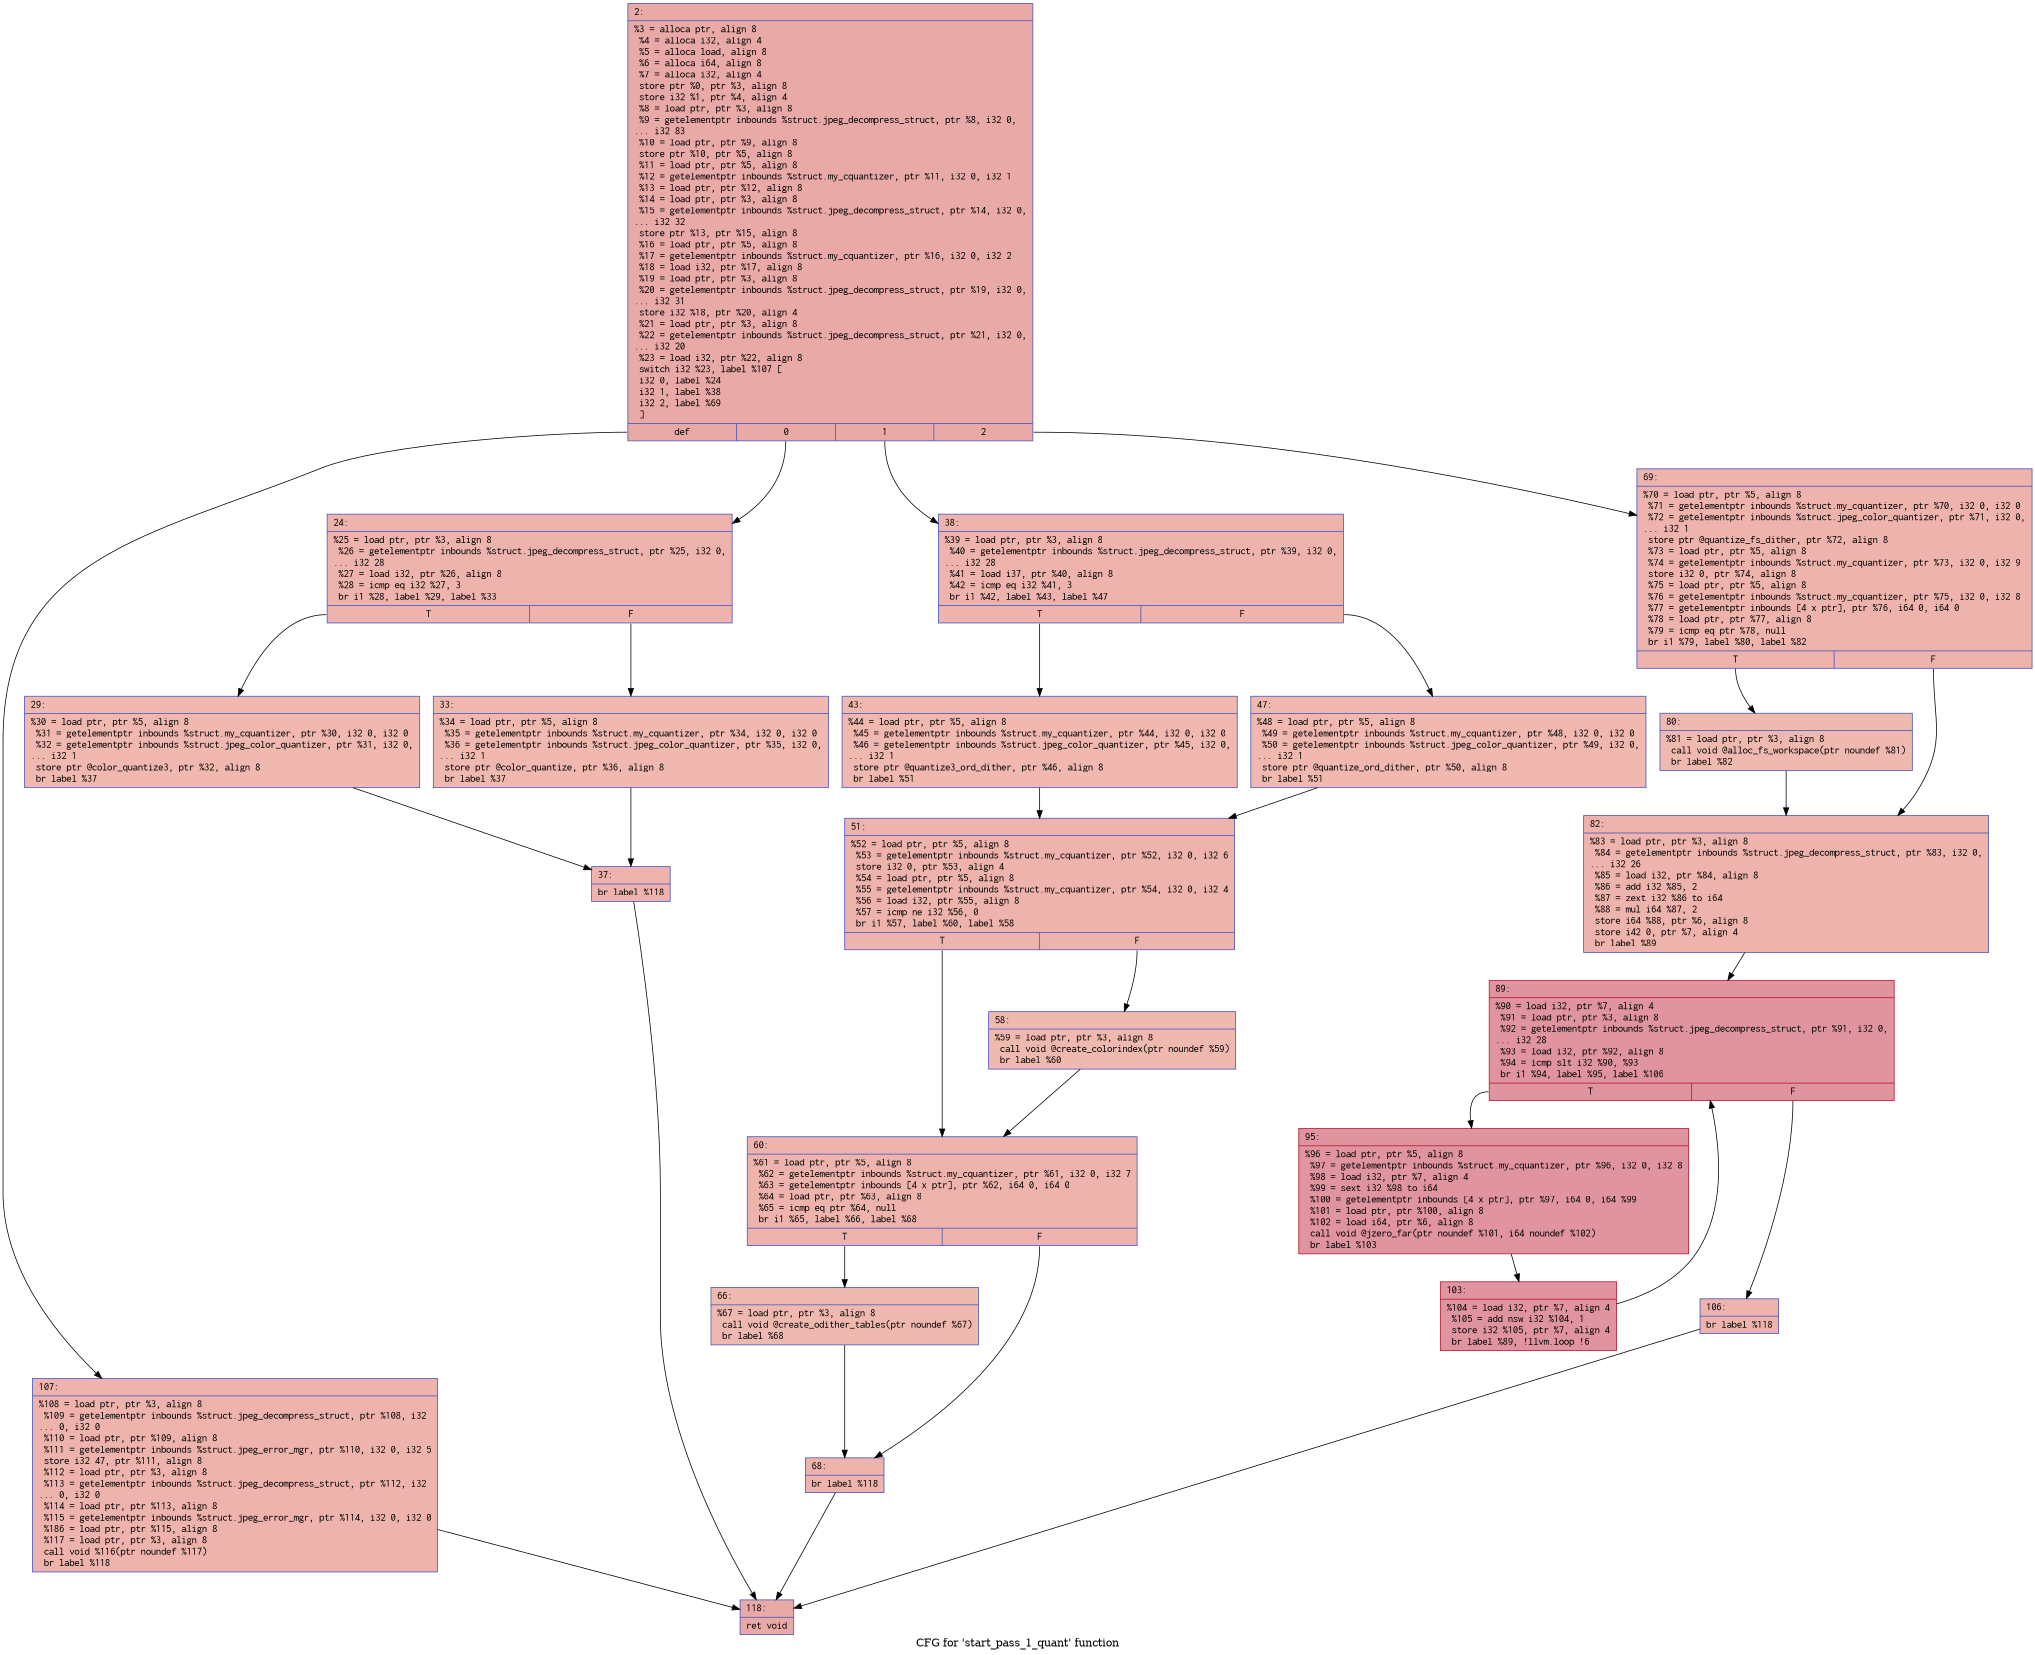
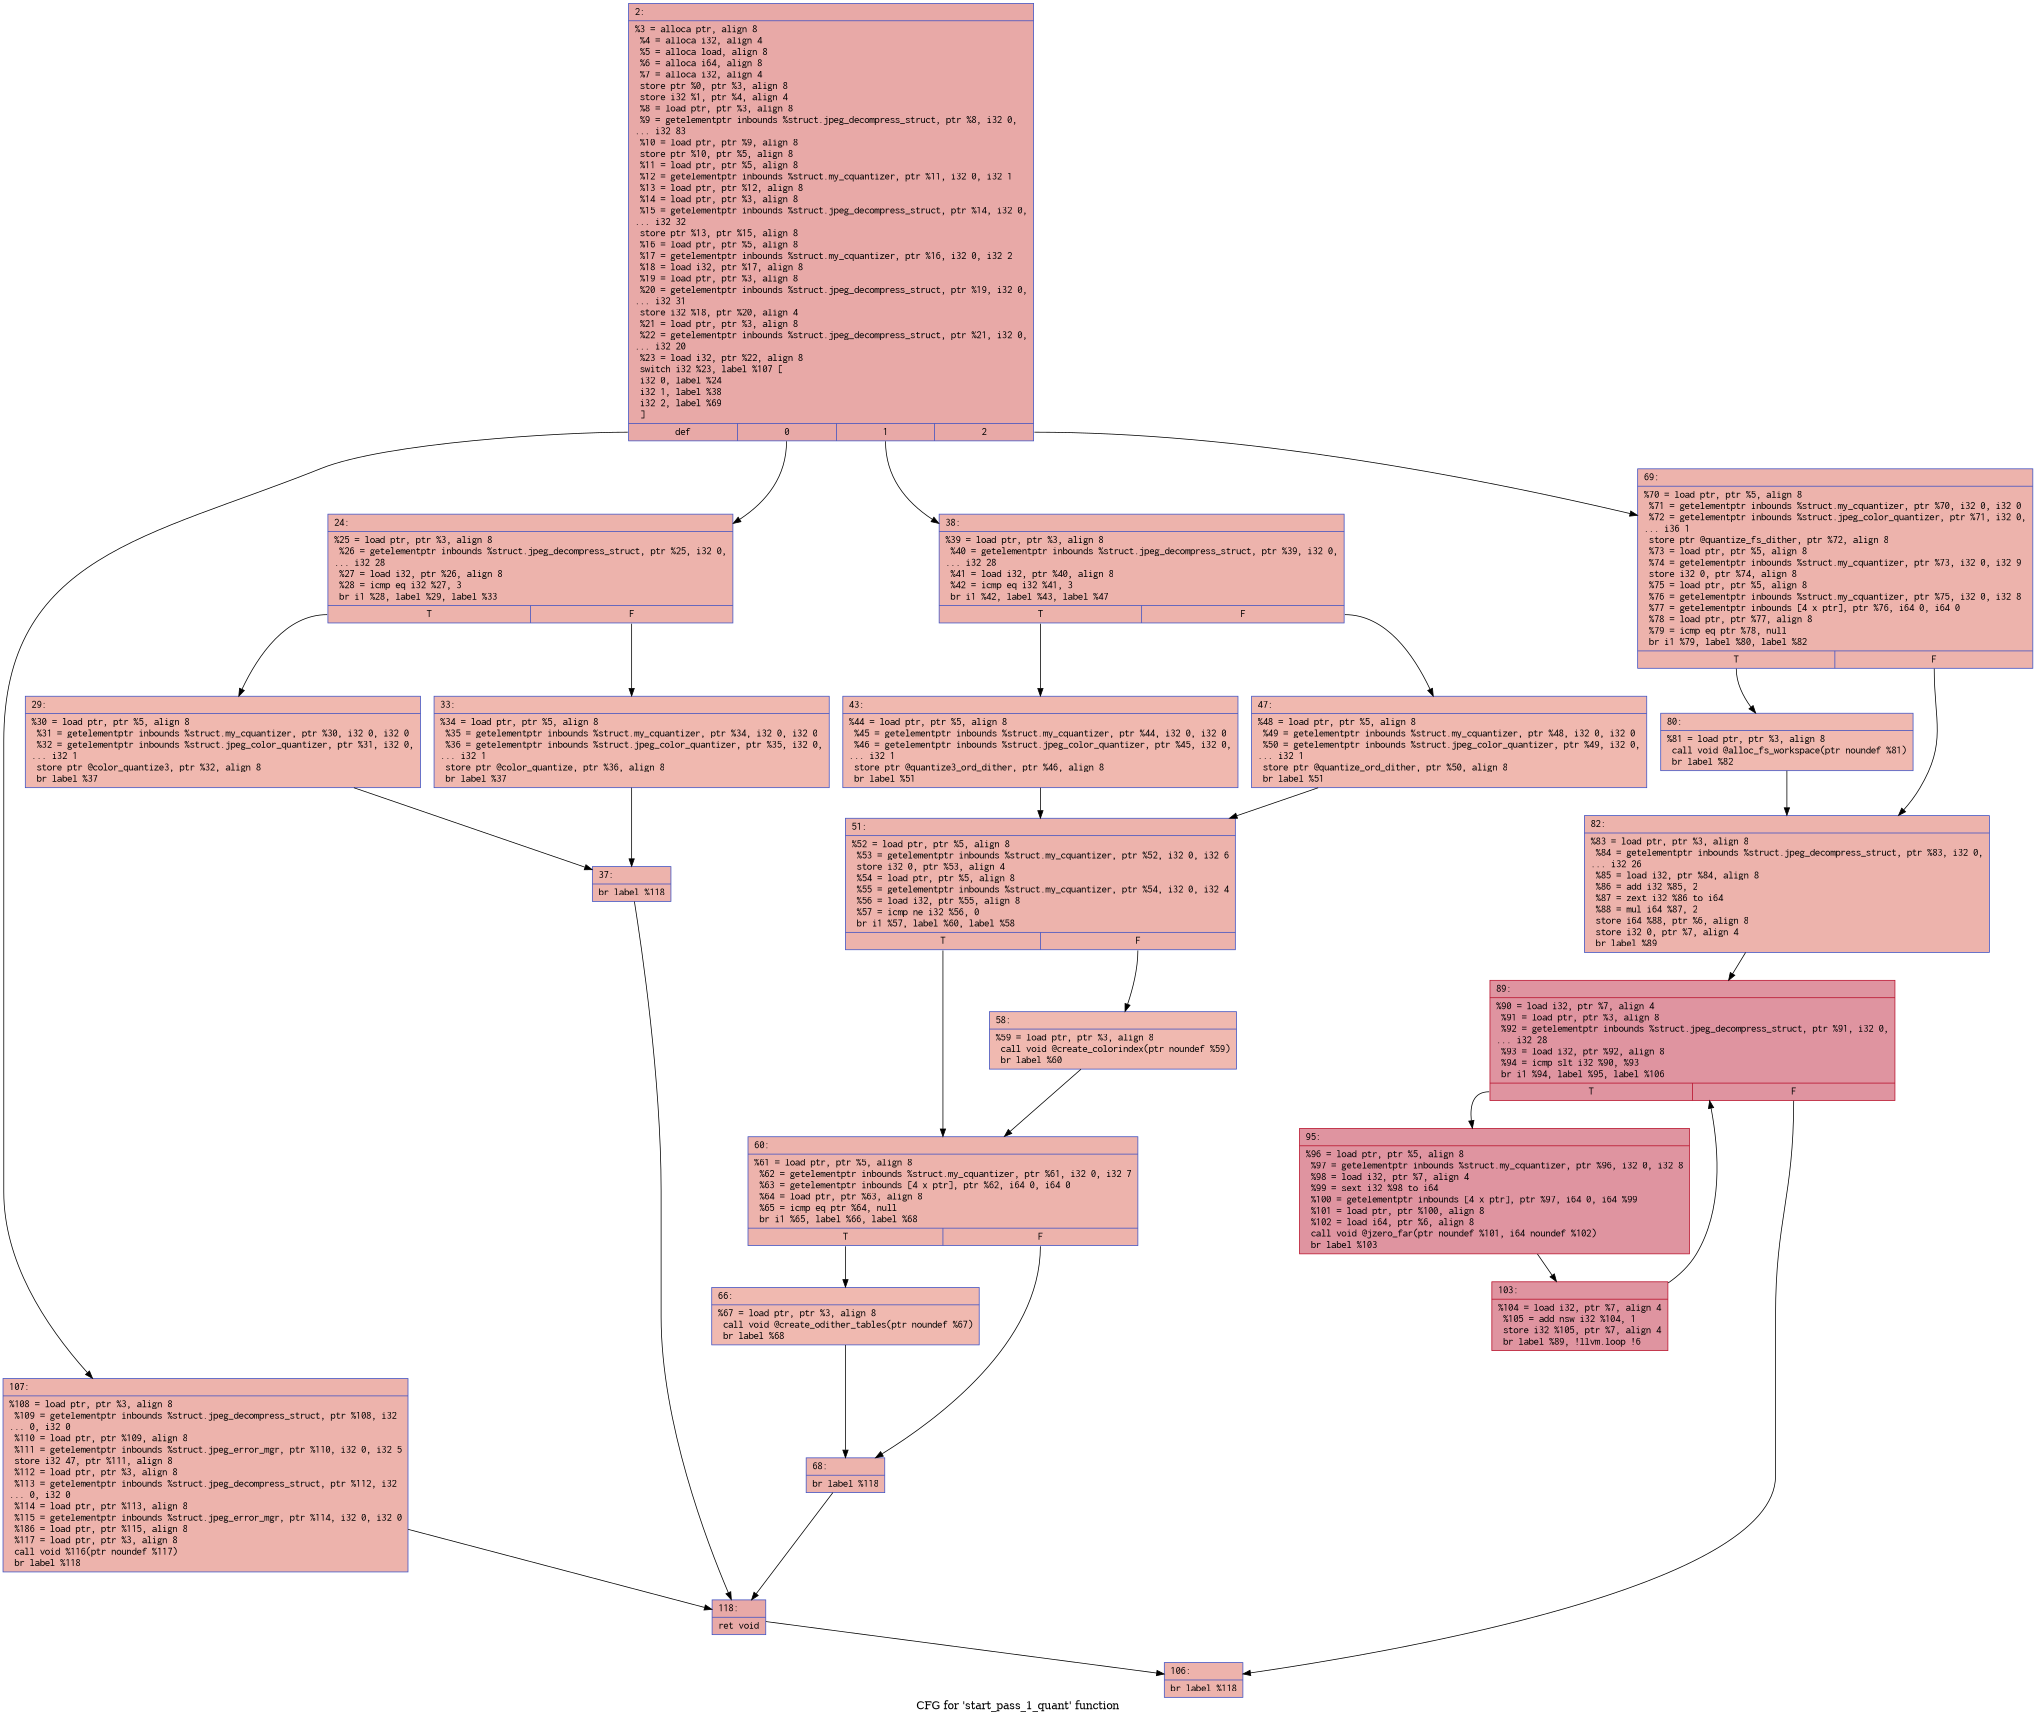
(1666, 529) -> (1667, 529)
(1029, 574) -> (1029, 574)
(1664, 932) -> (1664, 932)
(1251, 1467) -> (961, 1647)
